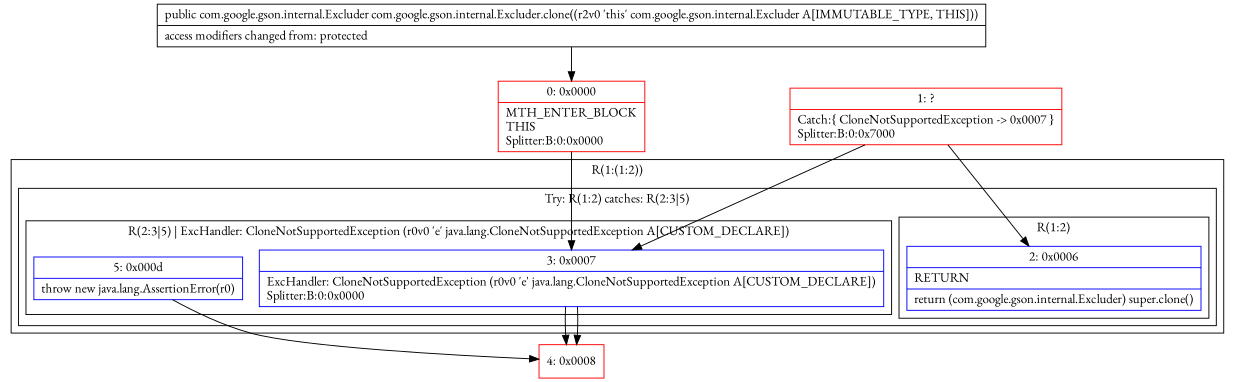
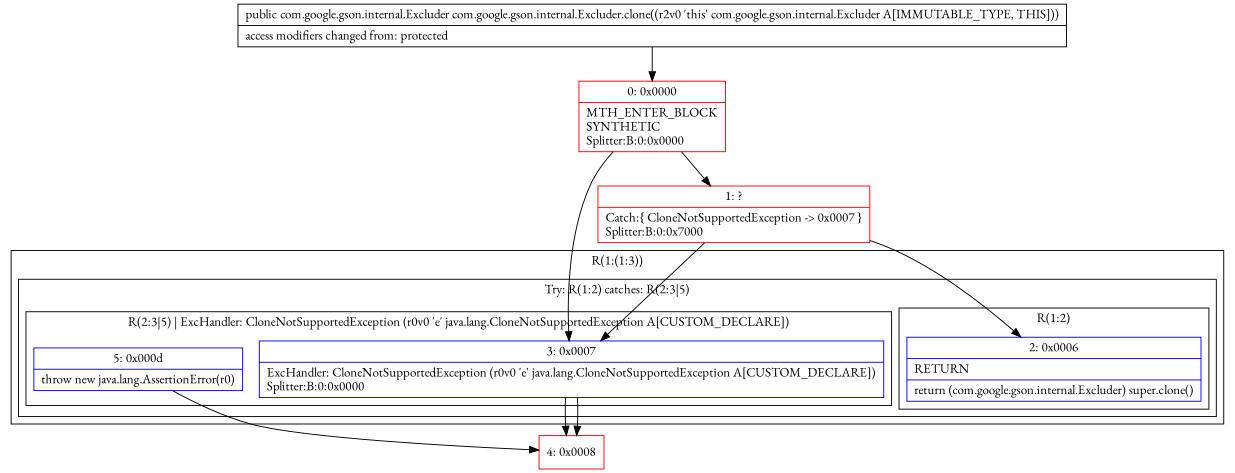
(521, 127) -> (623, 127)
none -> (693, 165)
(617, 170) -> (617, 261)
